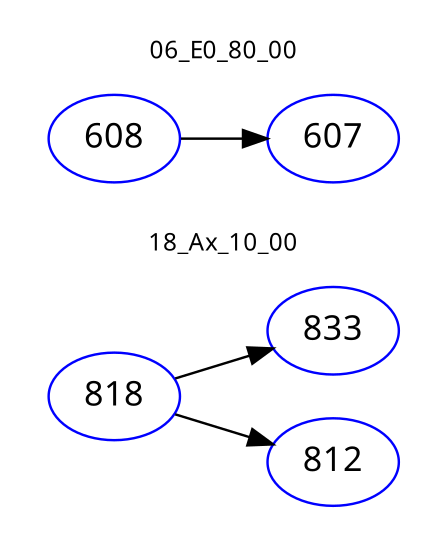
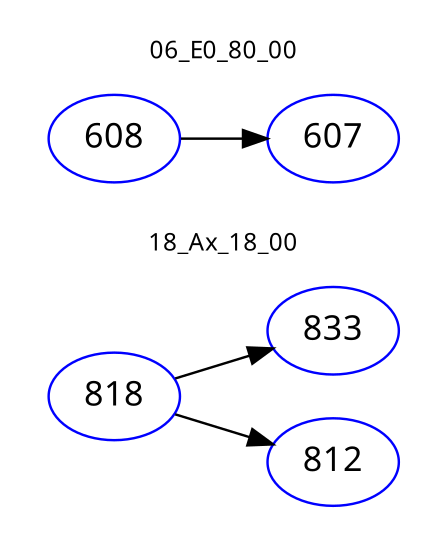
(224, 244) -> (224, 244)
